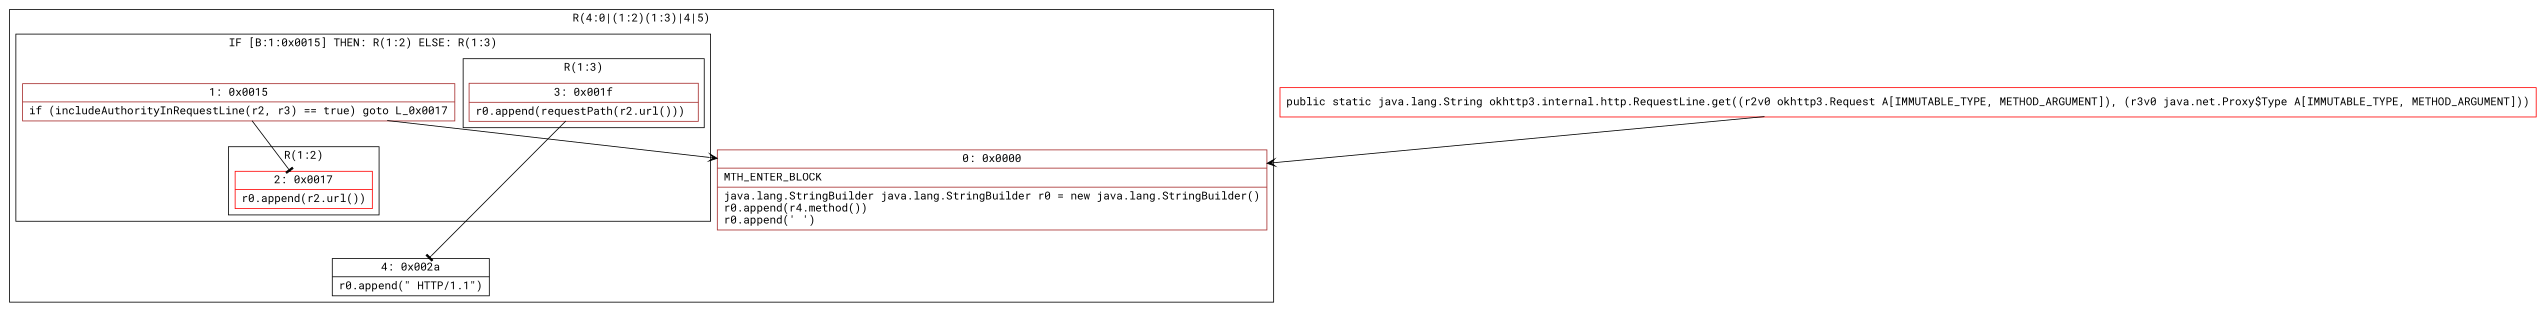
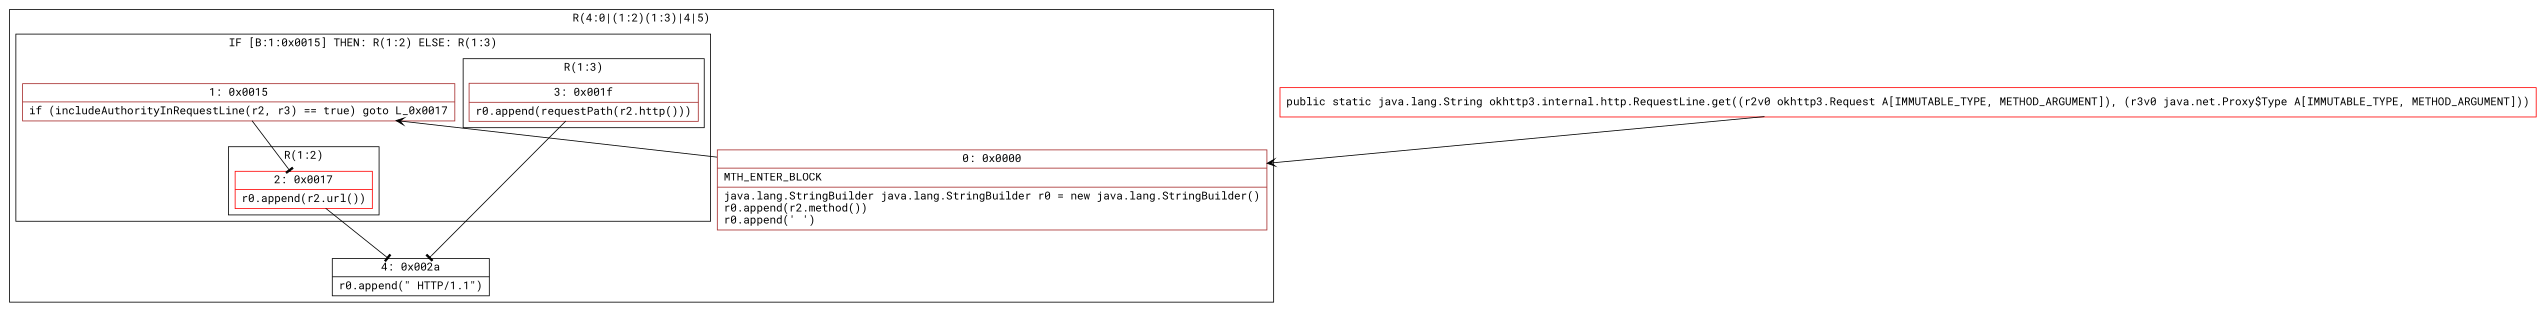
(581, 111) -> (584, 111)
(540, 138) -> (560, 139)
(796, 208) -> (796, 208)
none -> (356, 232)
